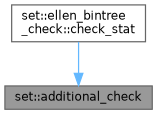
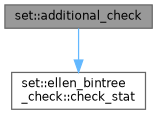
(79, 58) -> (79, 44)
